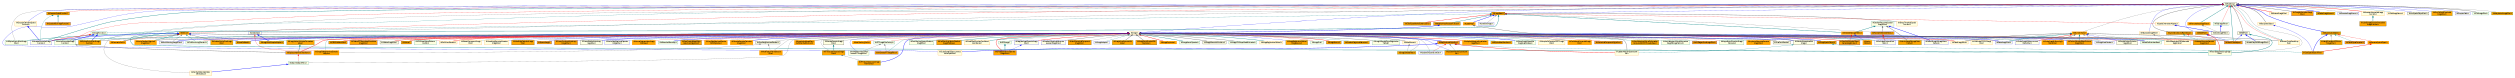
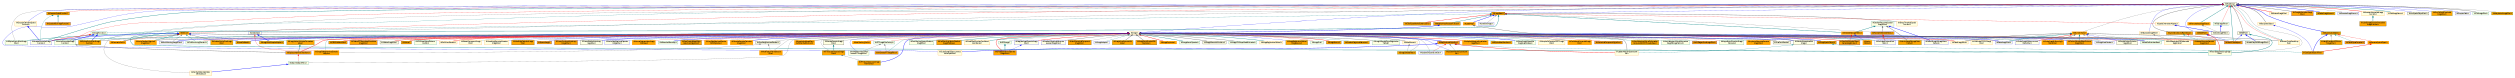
(2330, 7) -> (2330, 7)
